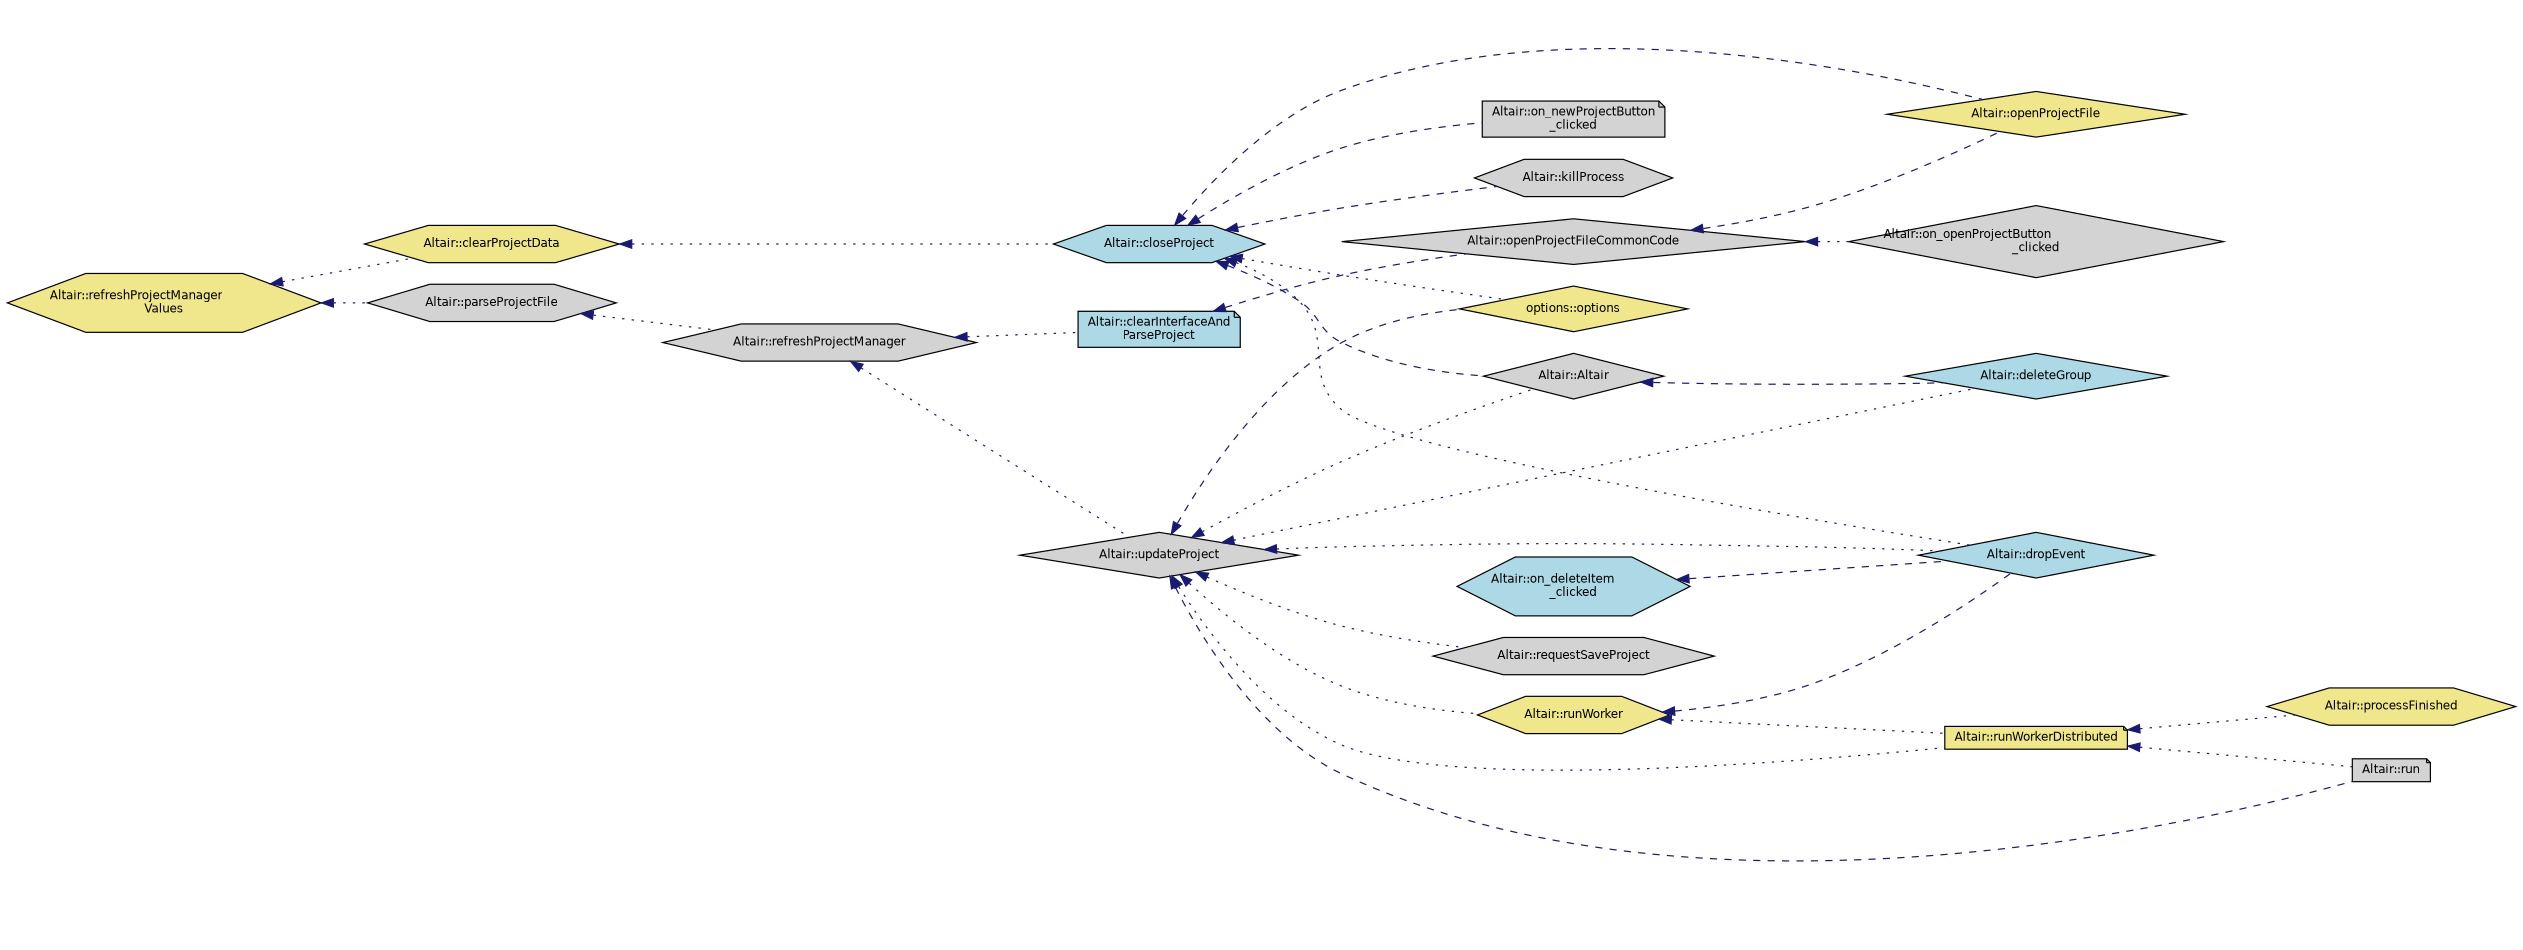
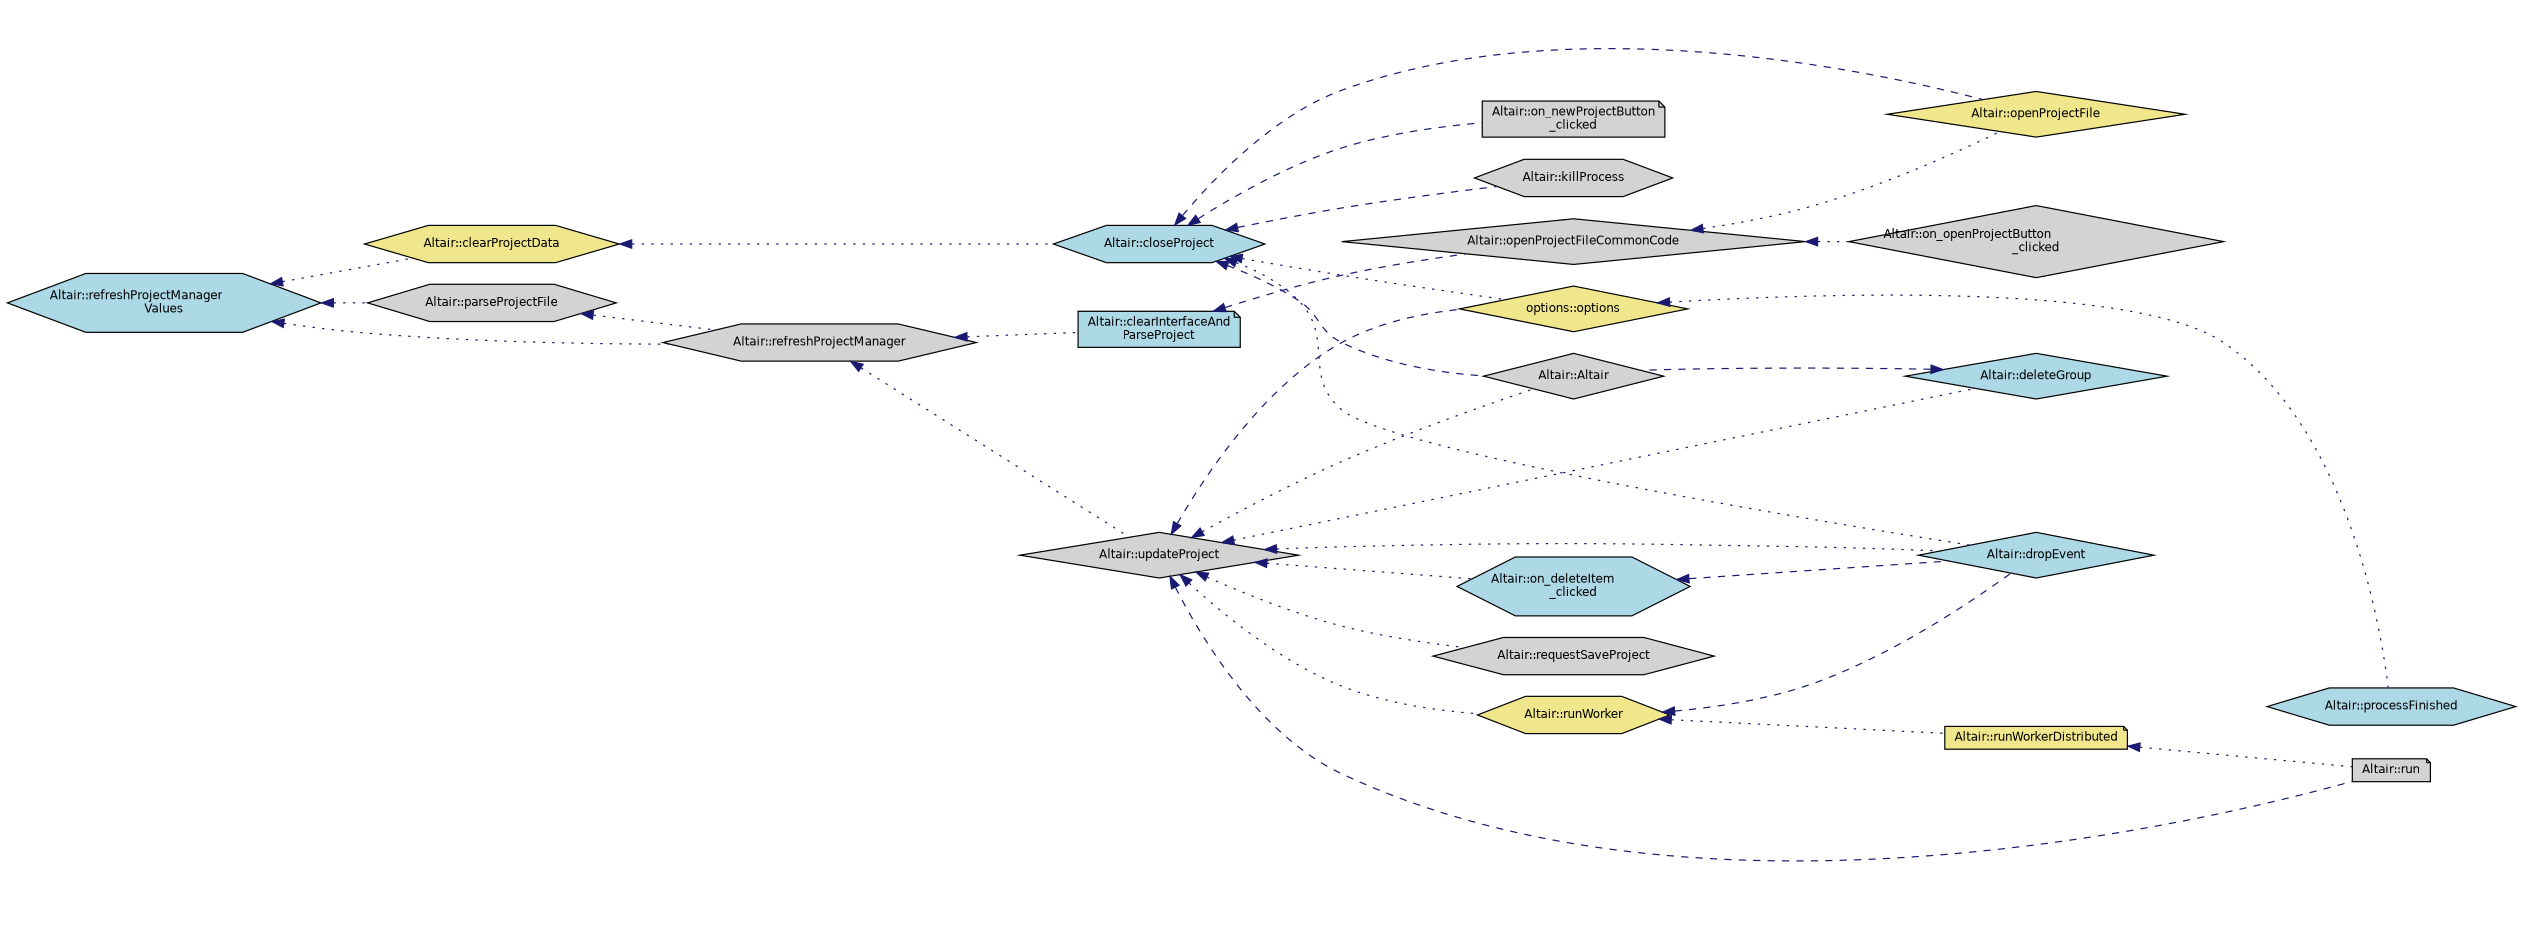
(1856, 192) -> (1856, 192)
(164, 303) -> (164, 303)
none -> (476, 340)
(1798, 384) -> (1786, 368)
(2391, 707) -> (2391, 707)
(2217, 722) -> (2145, 315)
(1527, 770) -> (1369, 571)
